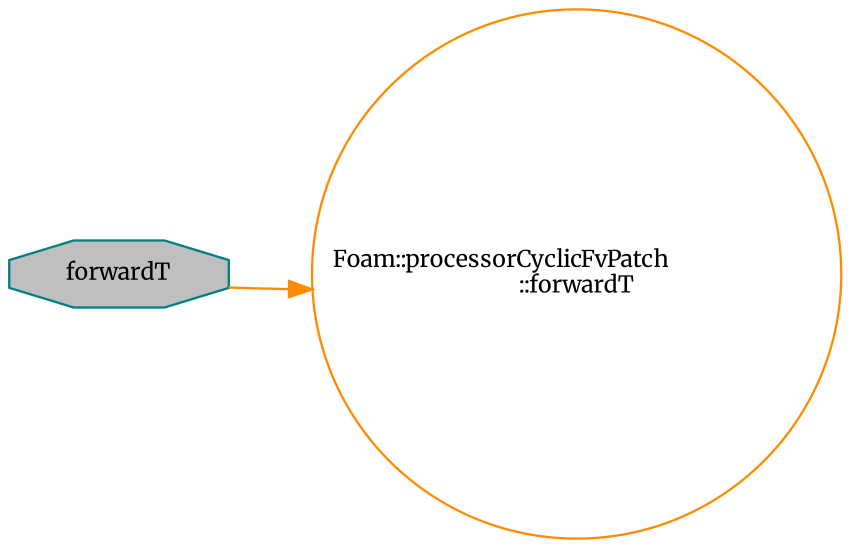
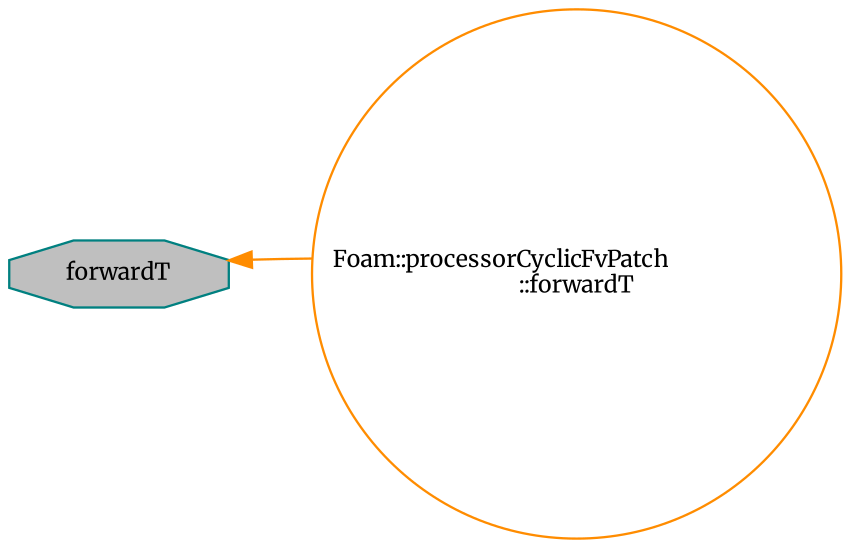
(259, 288) -> (282, 259)
